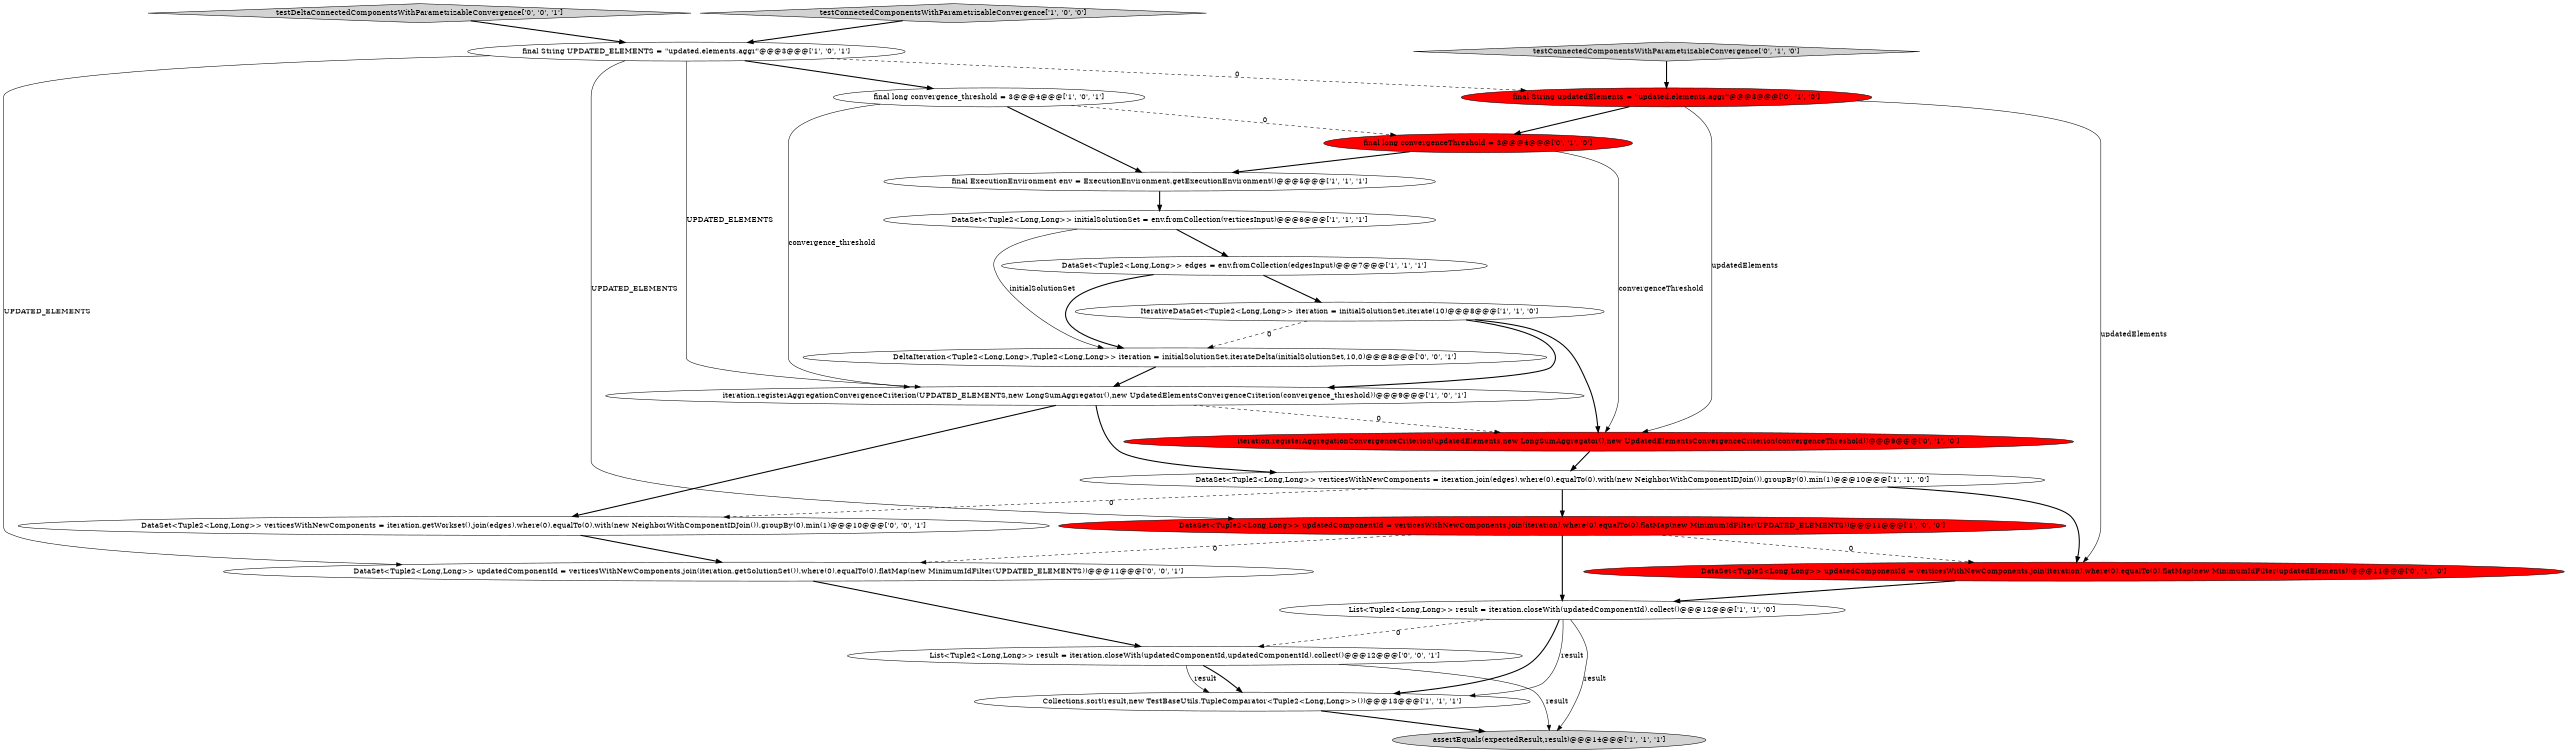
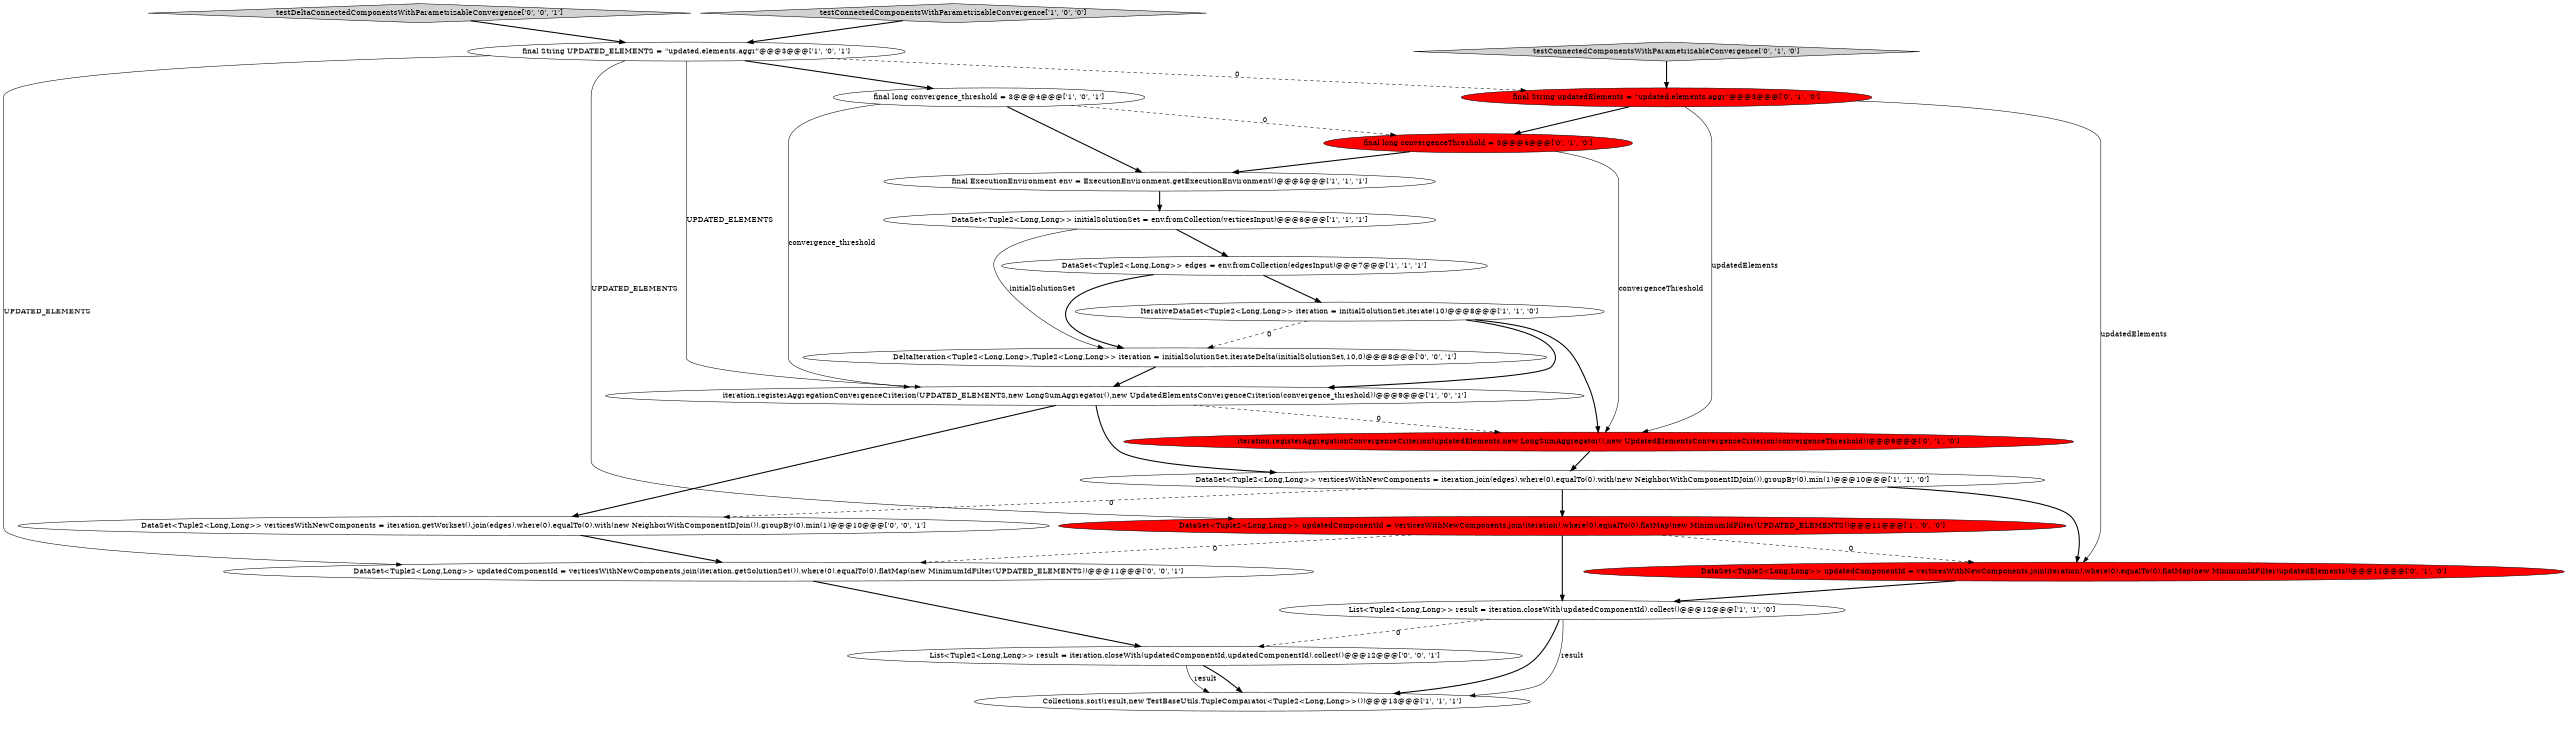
(1549, 740) -> none
